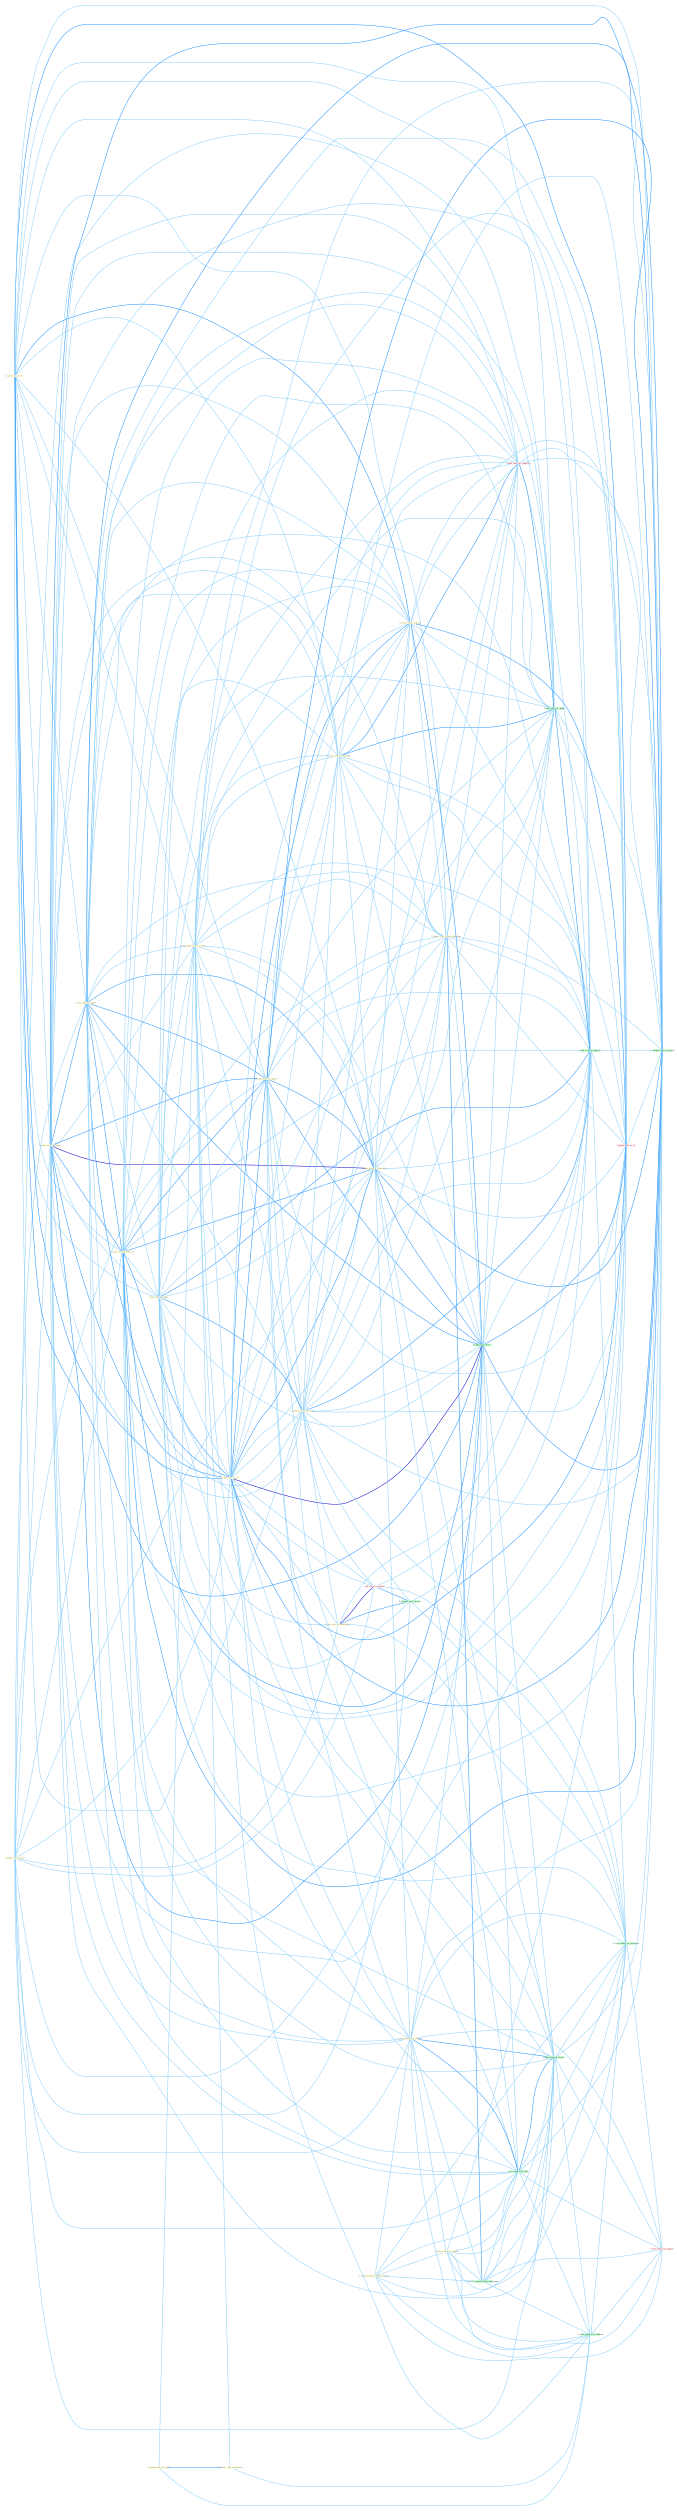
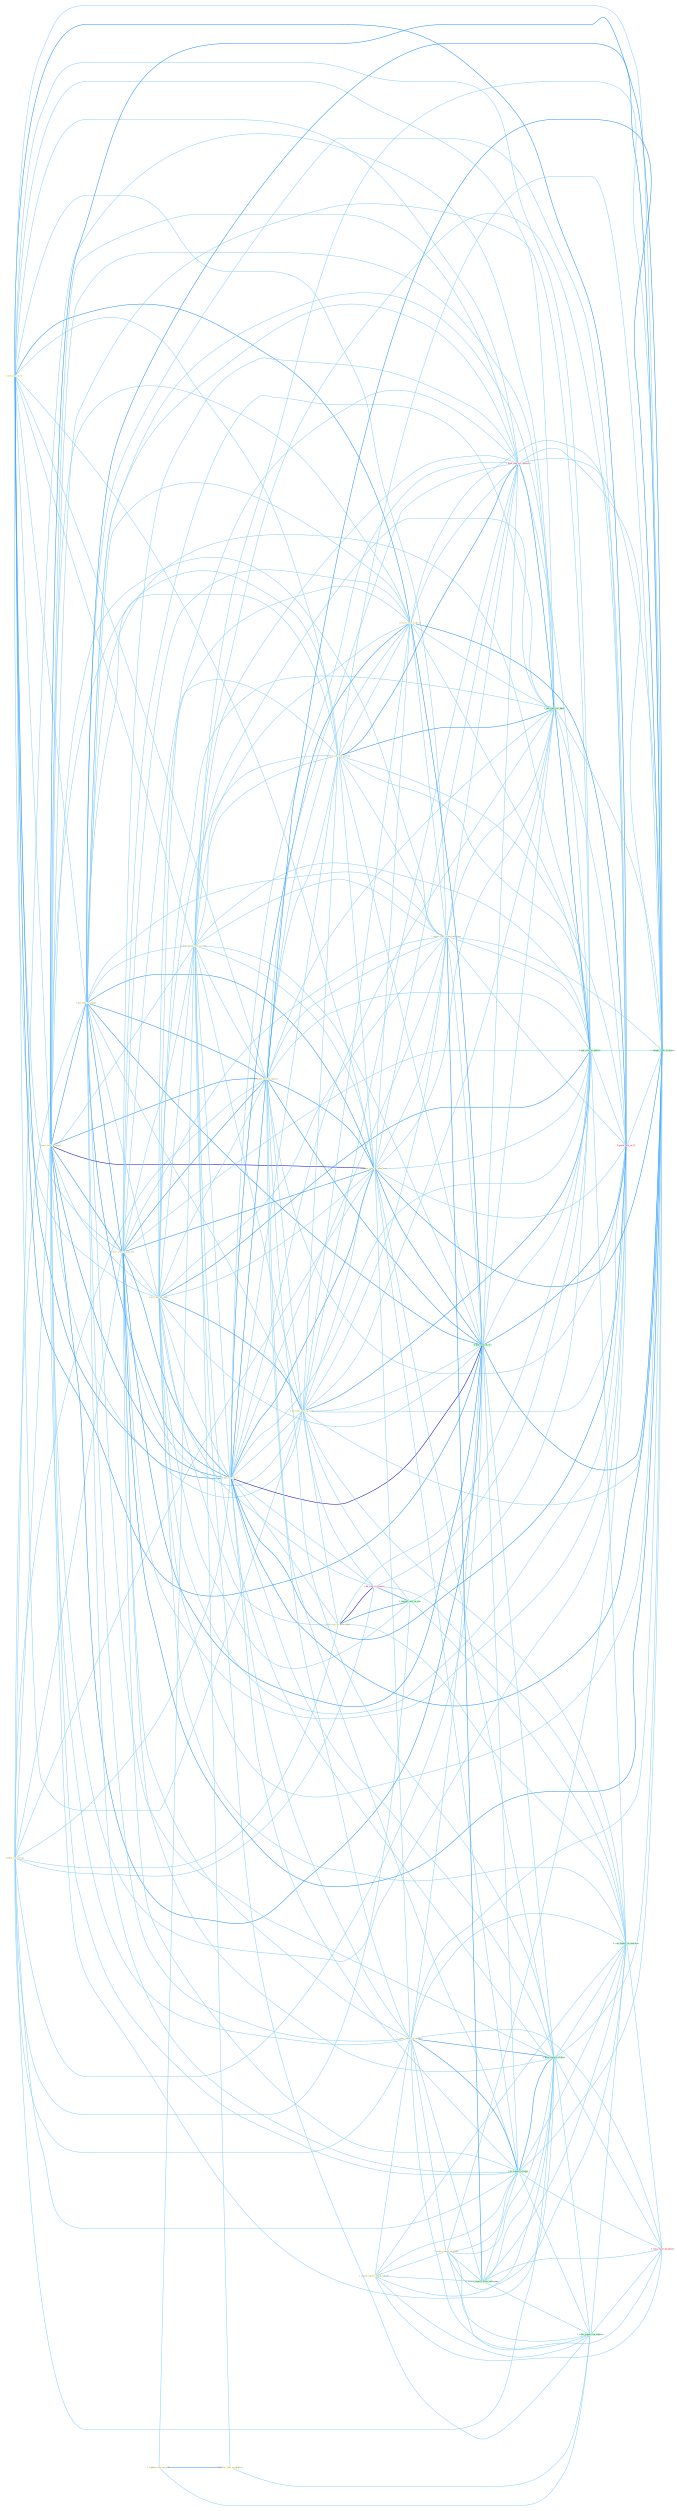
(662, 2249) -> (662, 2249)
